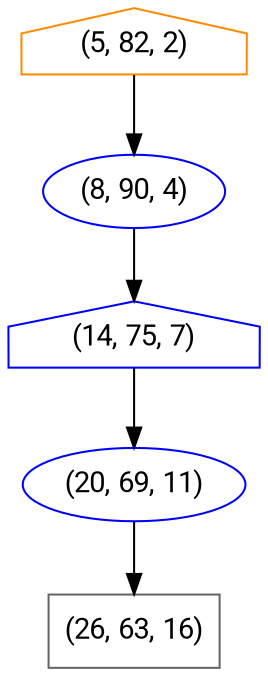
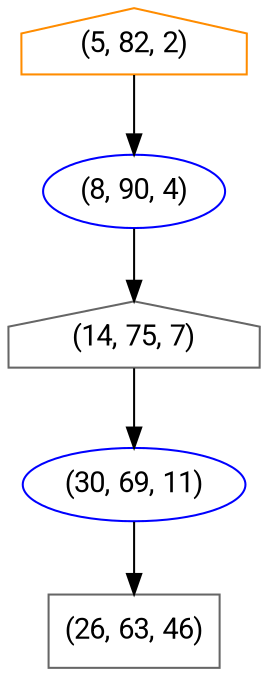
(134, 338) -> (134, 338)
(134, 485) -> (134, 485)
(134, 631) -> (134, 631)
